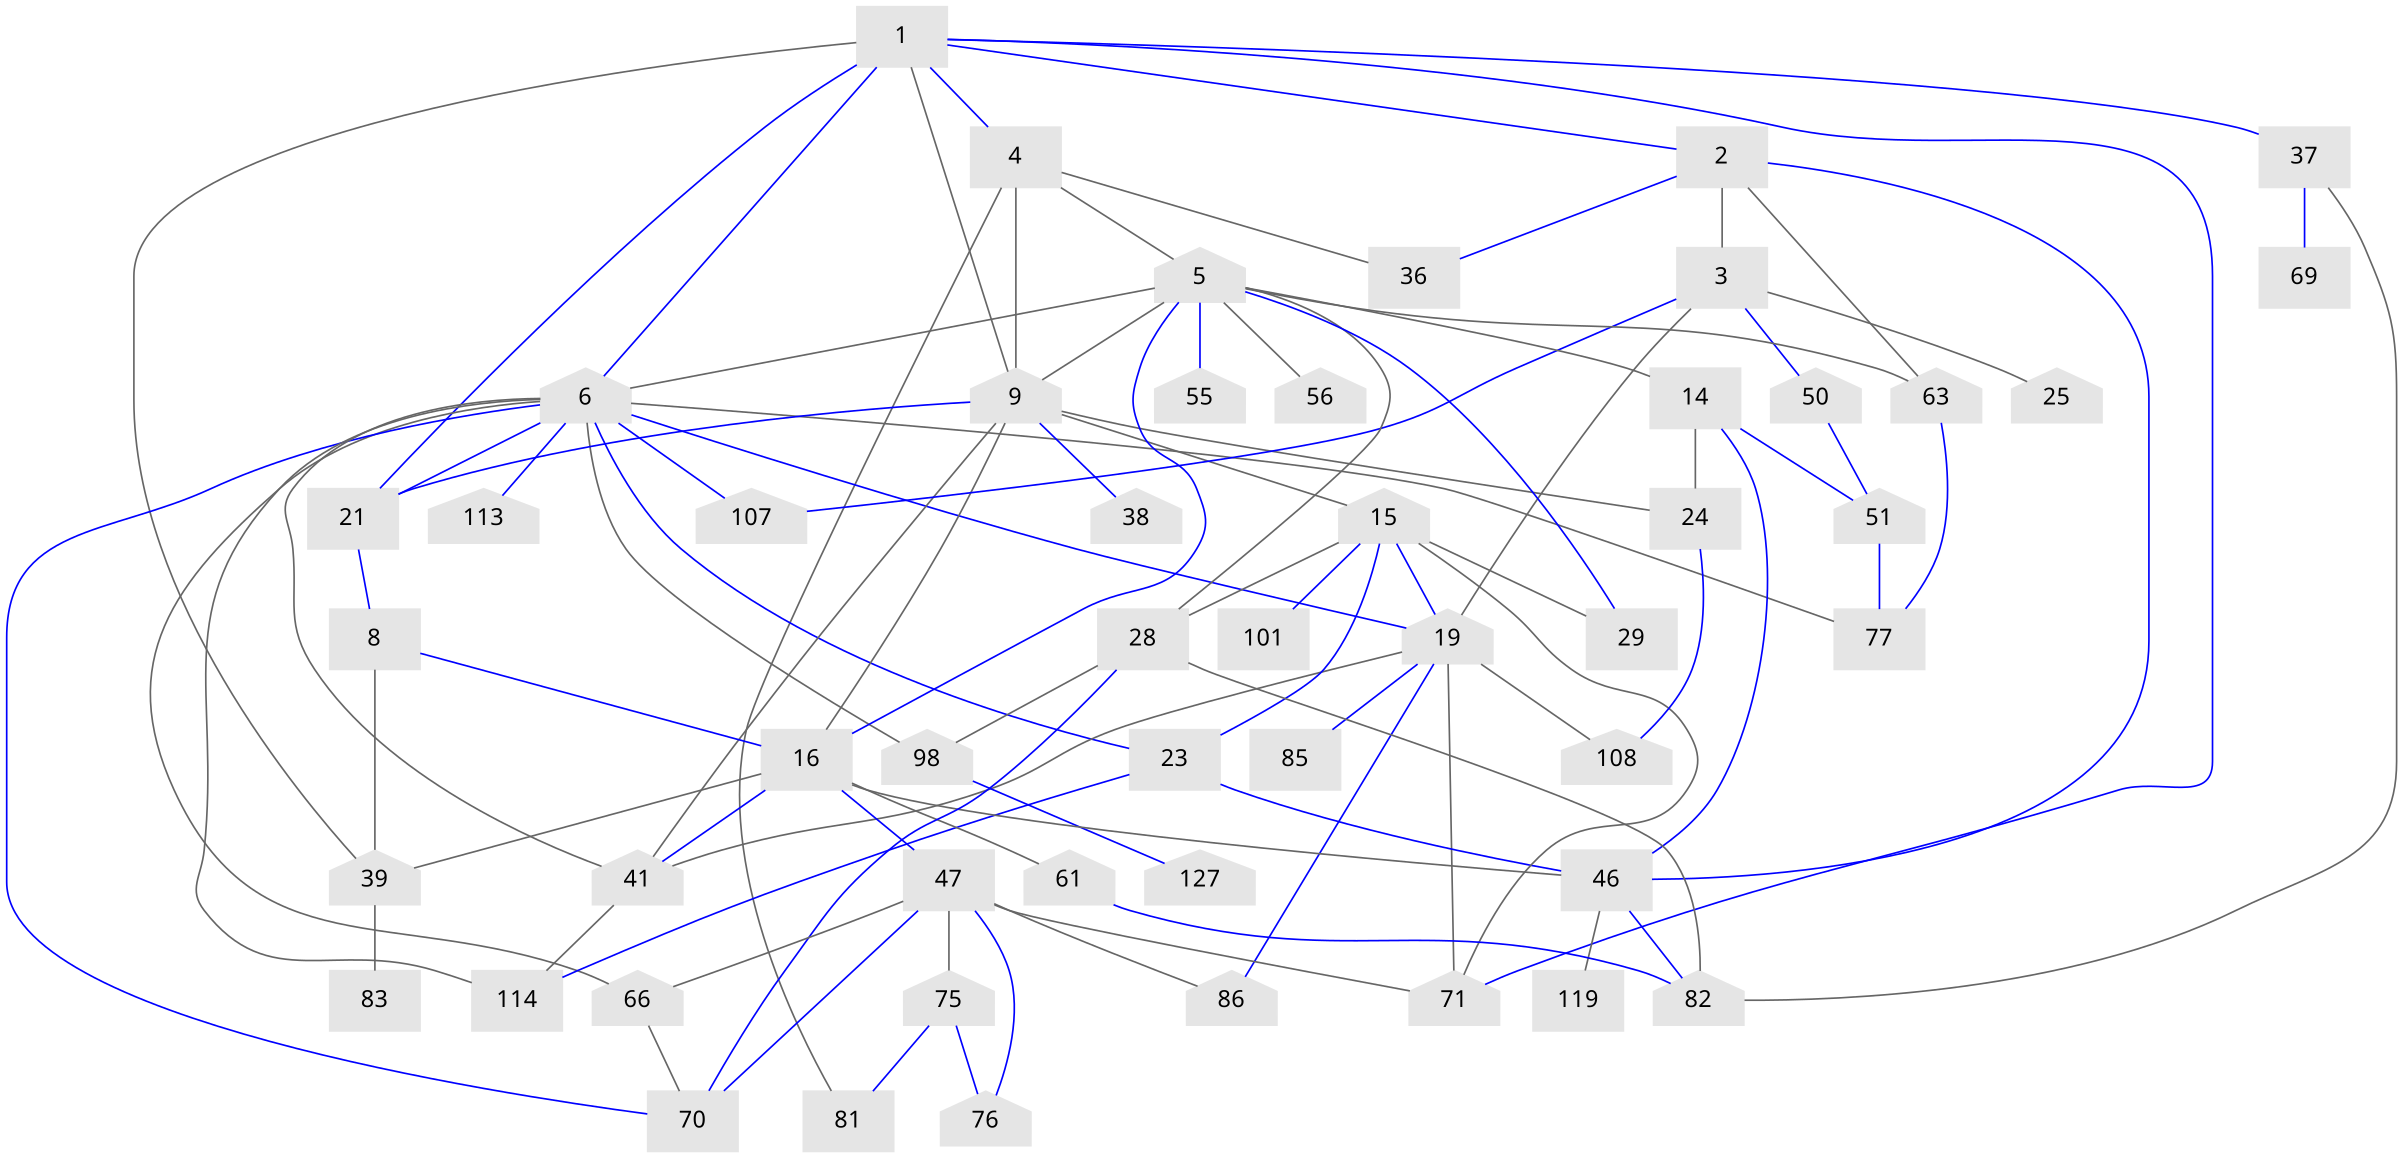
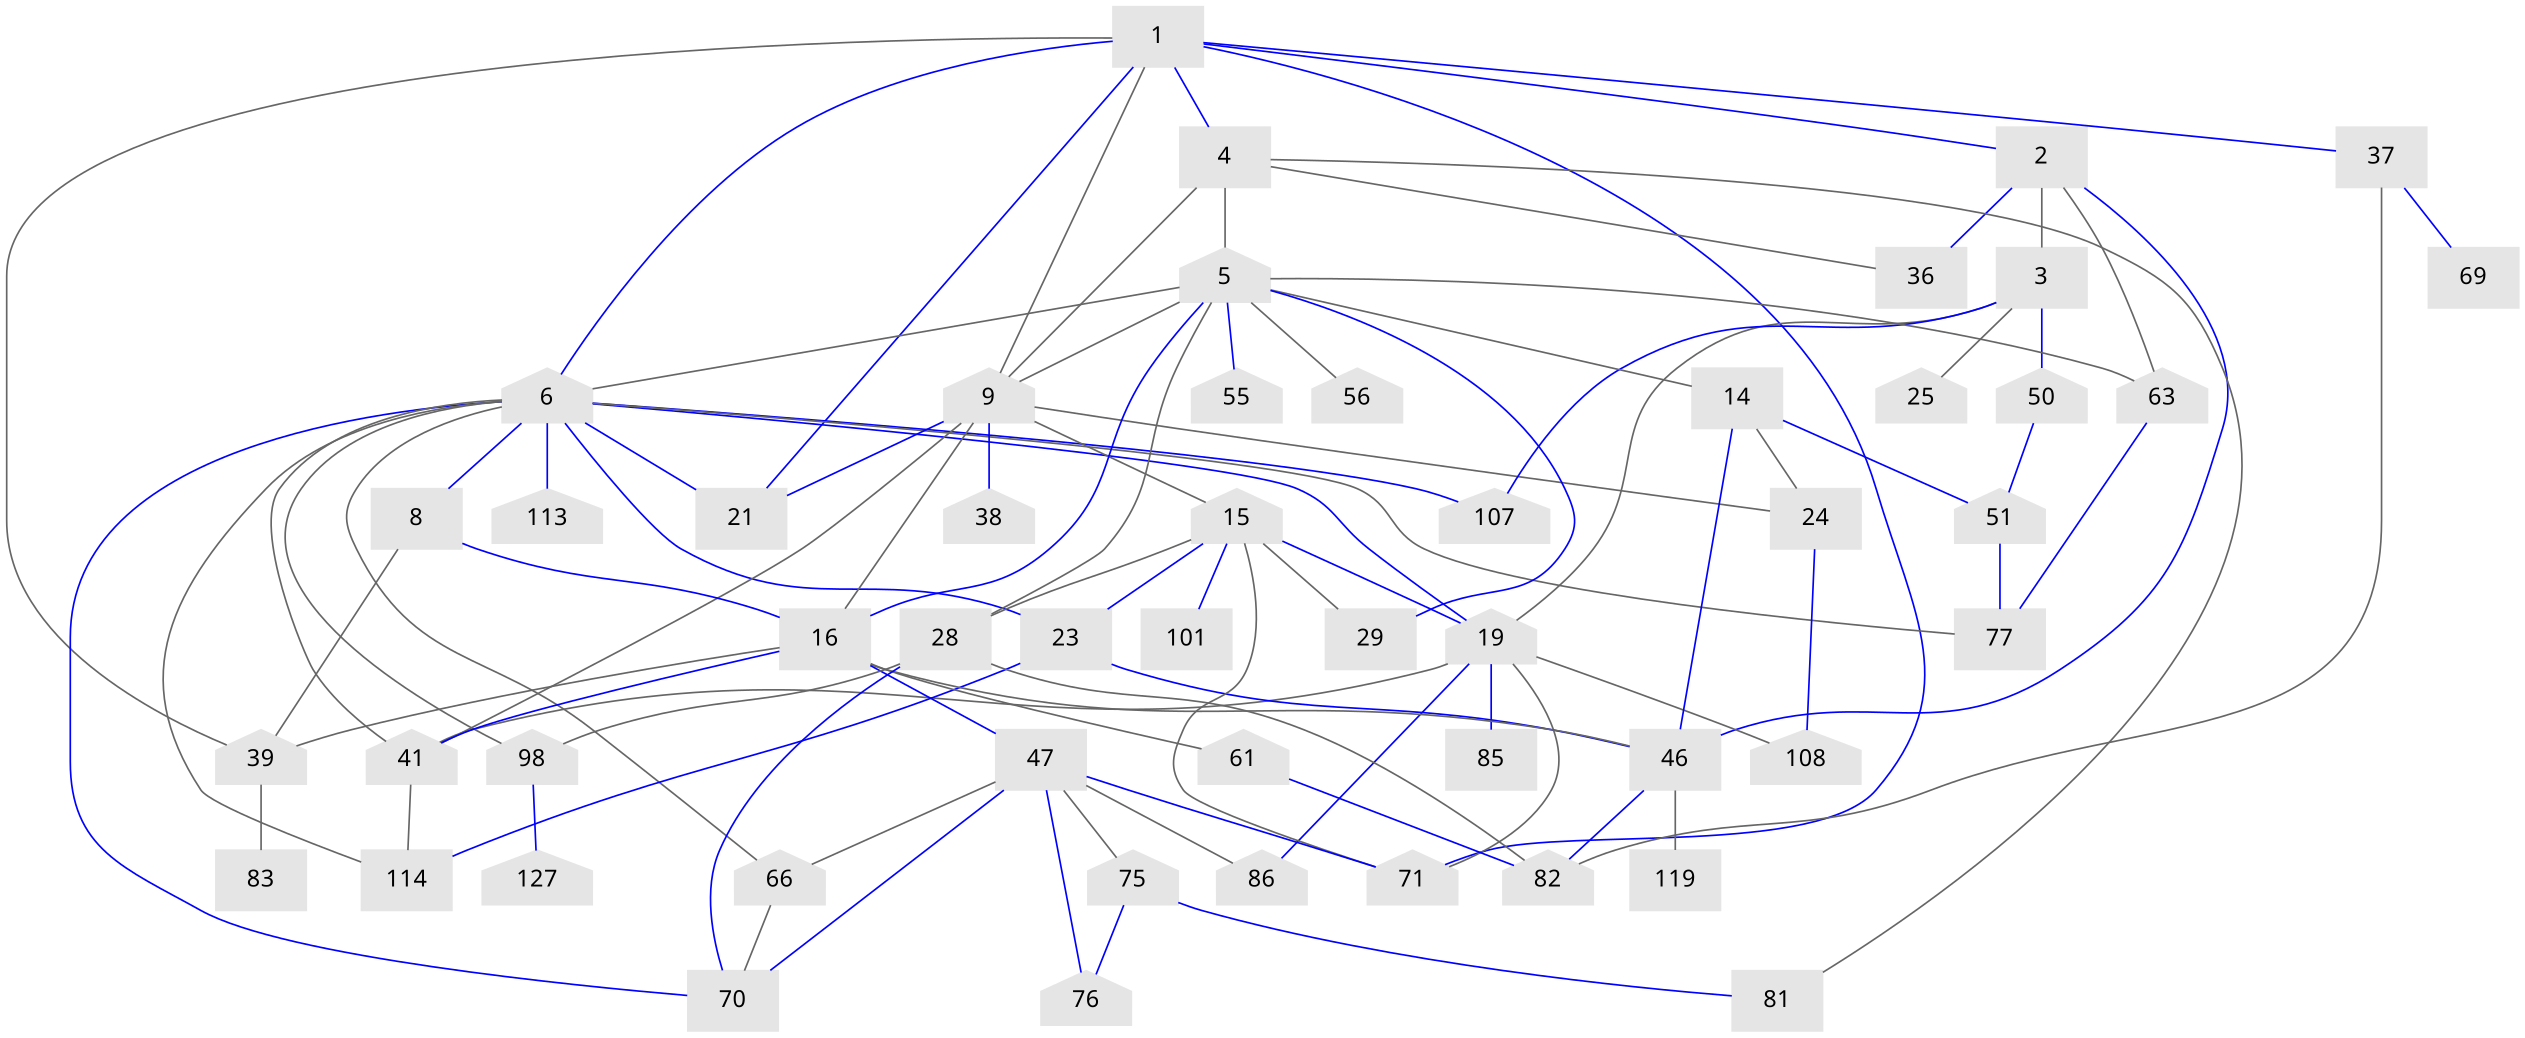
(364, 579) -> (485, 456)
(1201, 951) -> (1195, 811)
